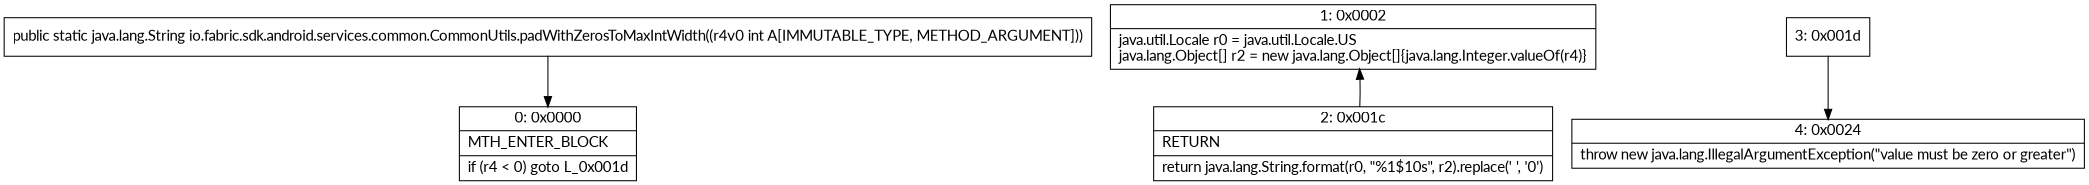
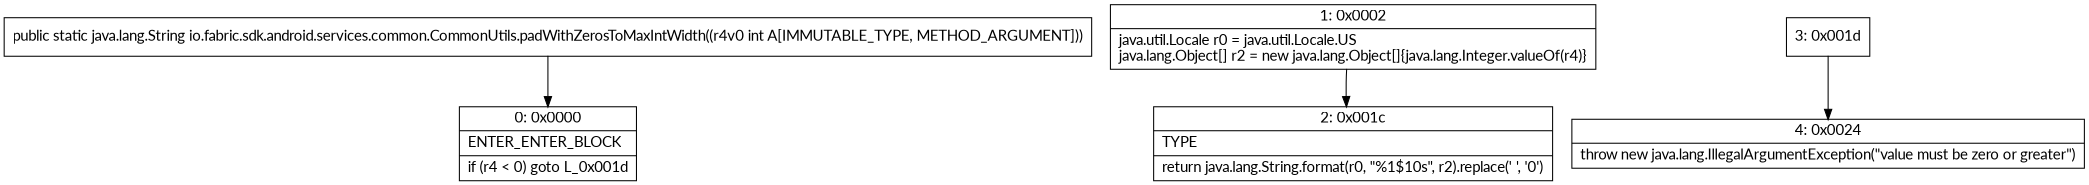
(1360, 93) -> (1346, 83)
(538, 143) -> (545, 143)
(1191, 143) -> (1180, 143)
